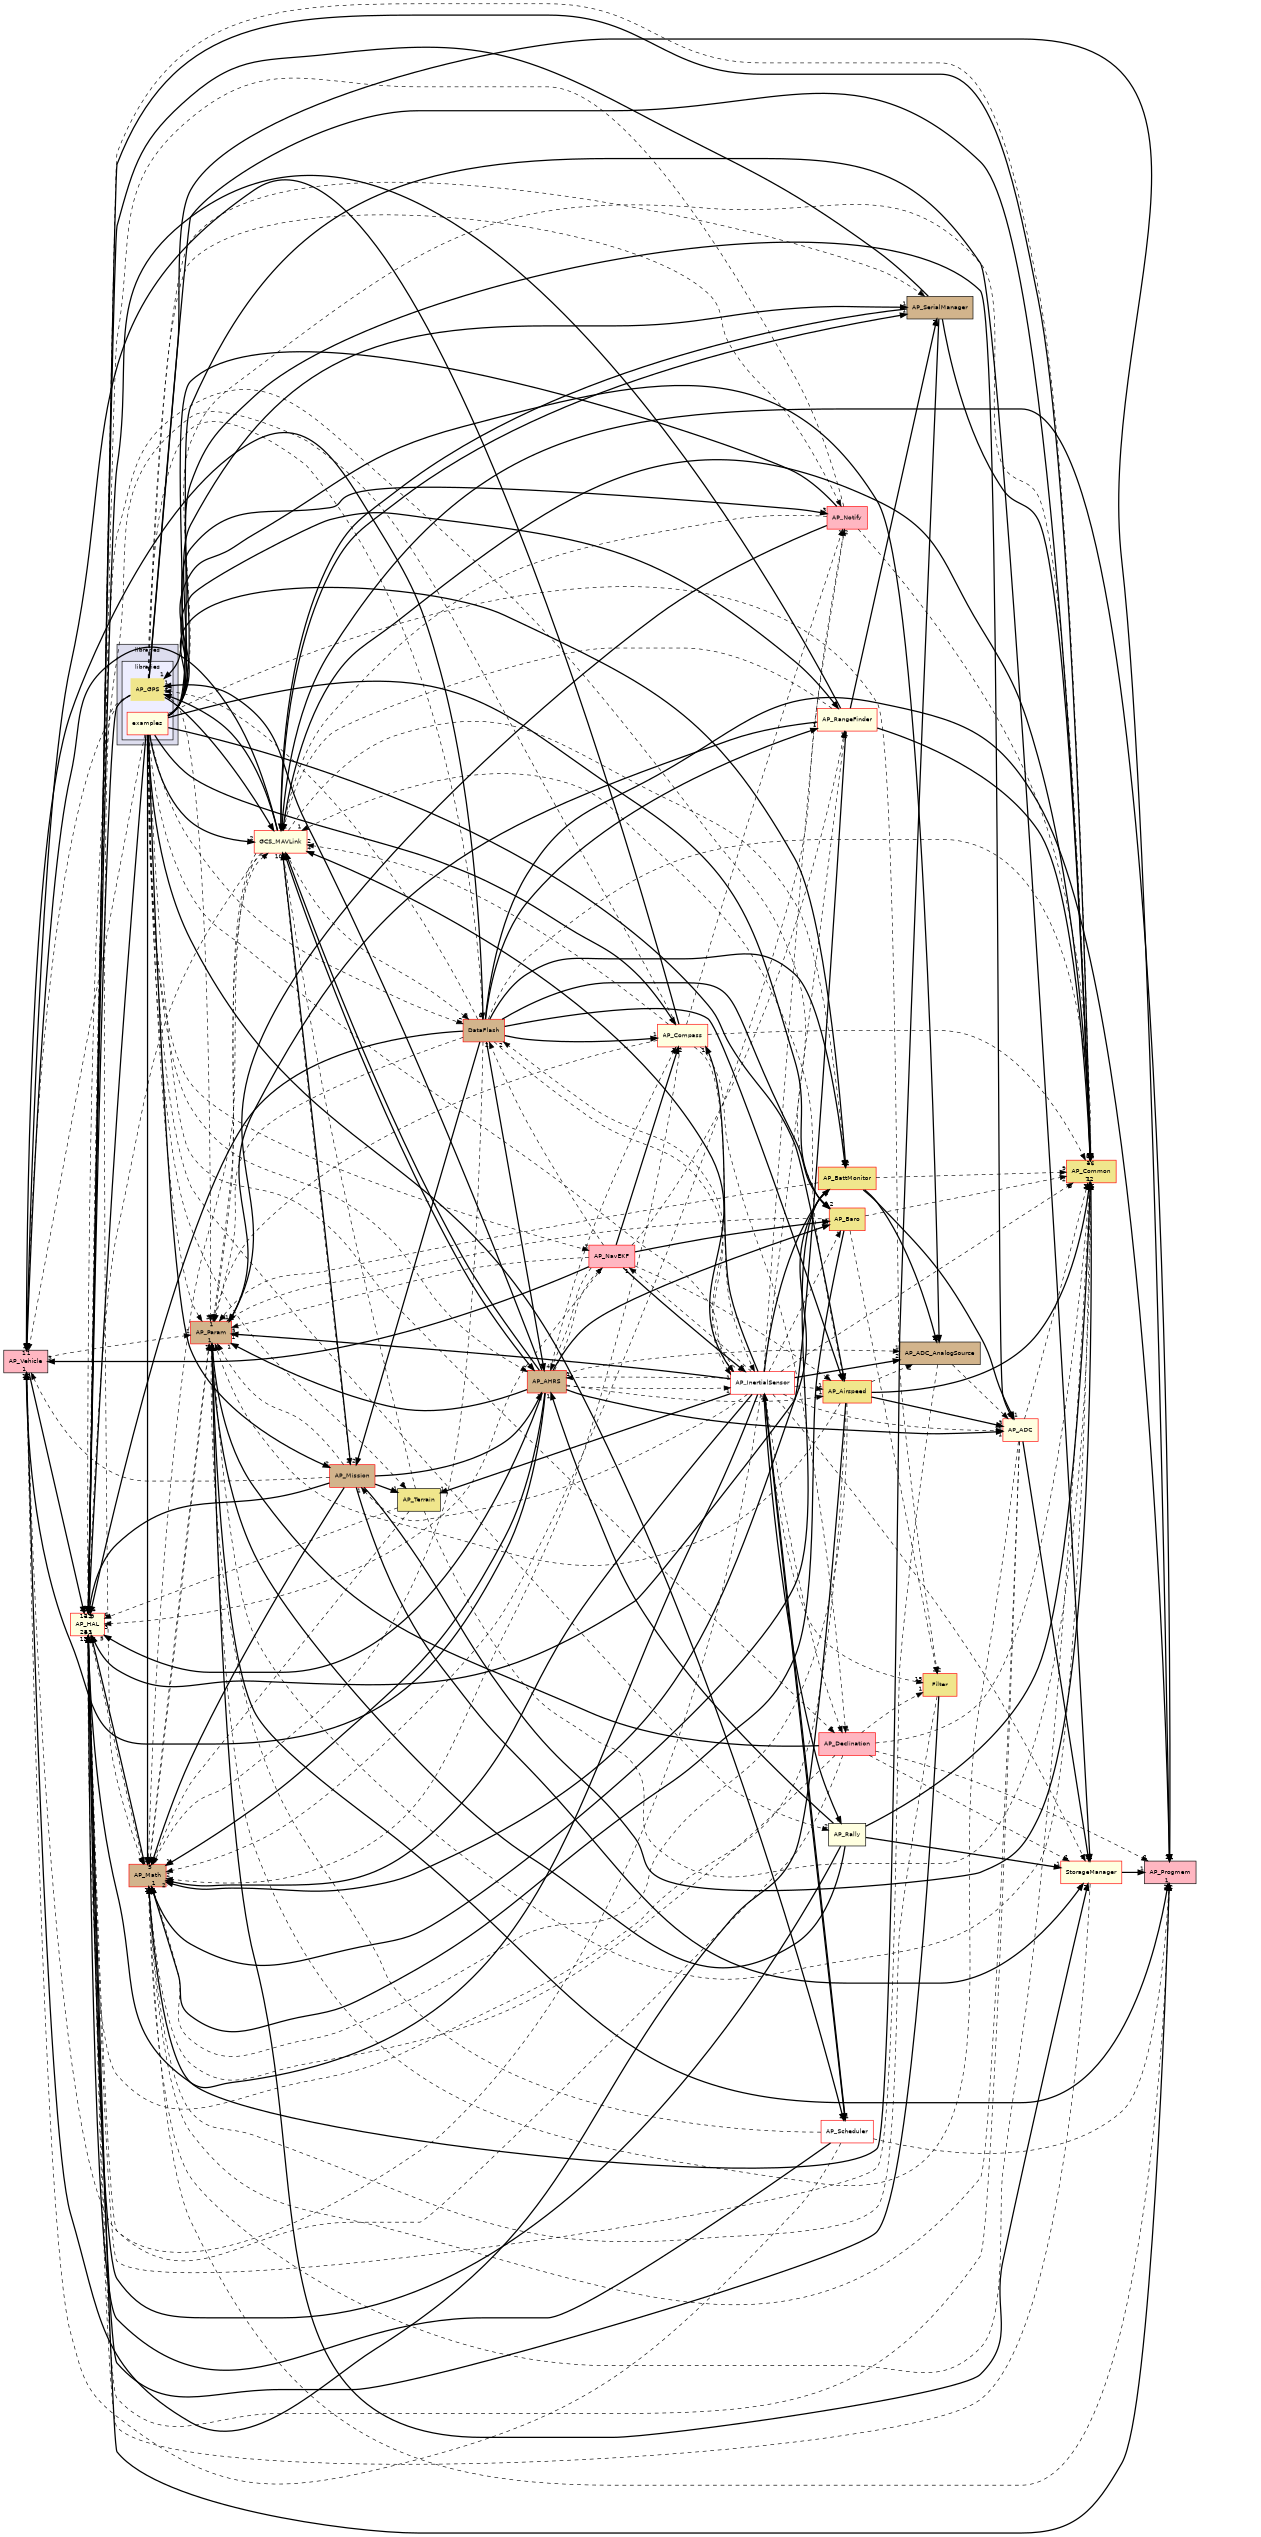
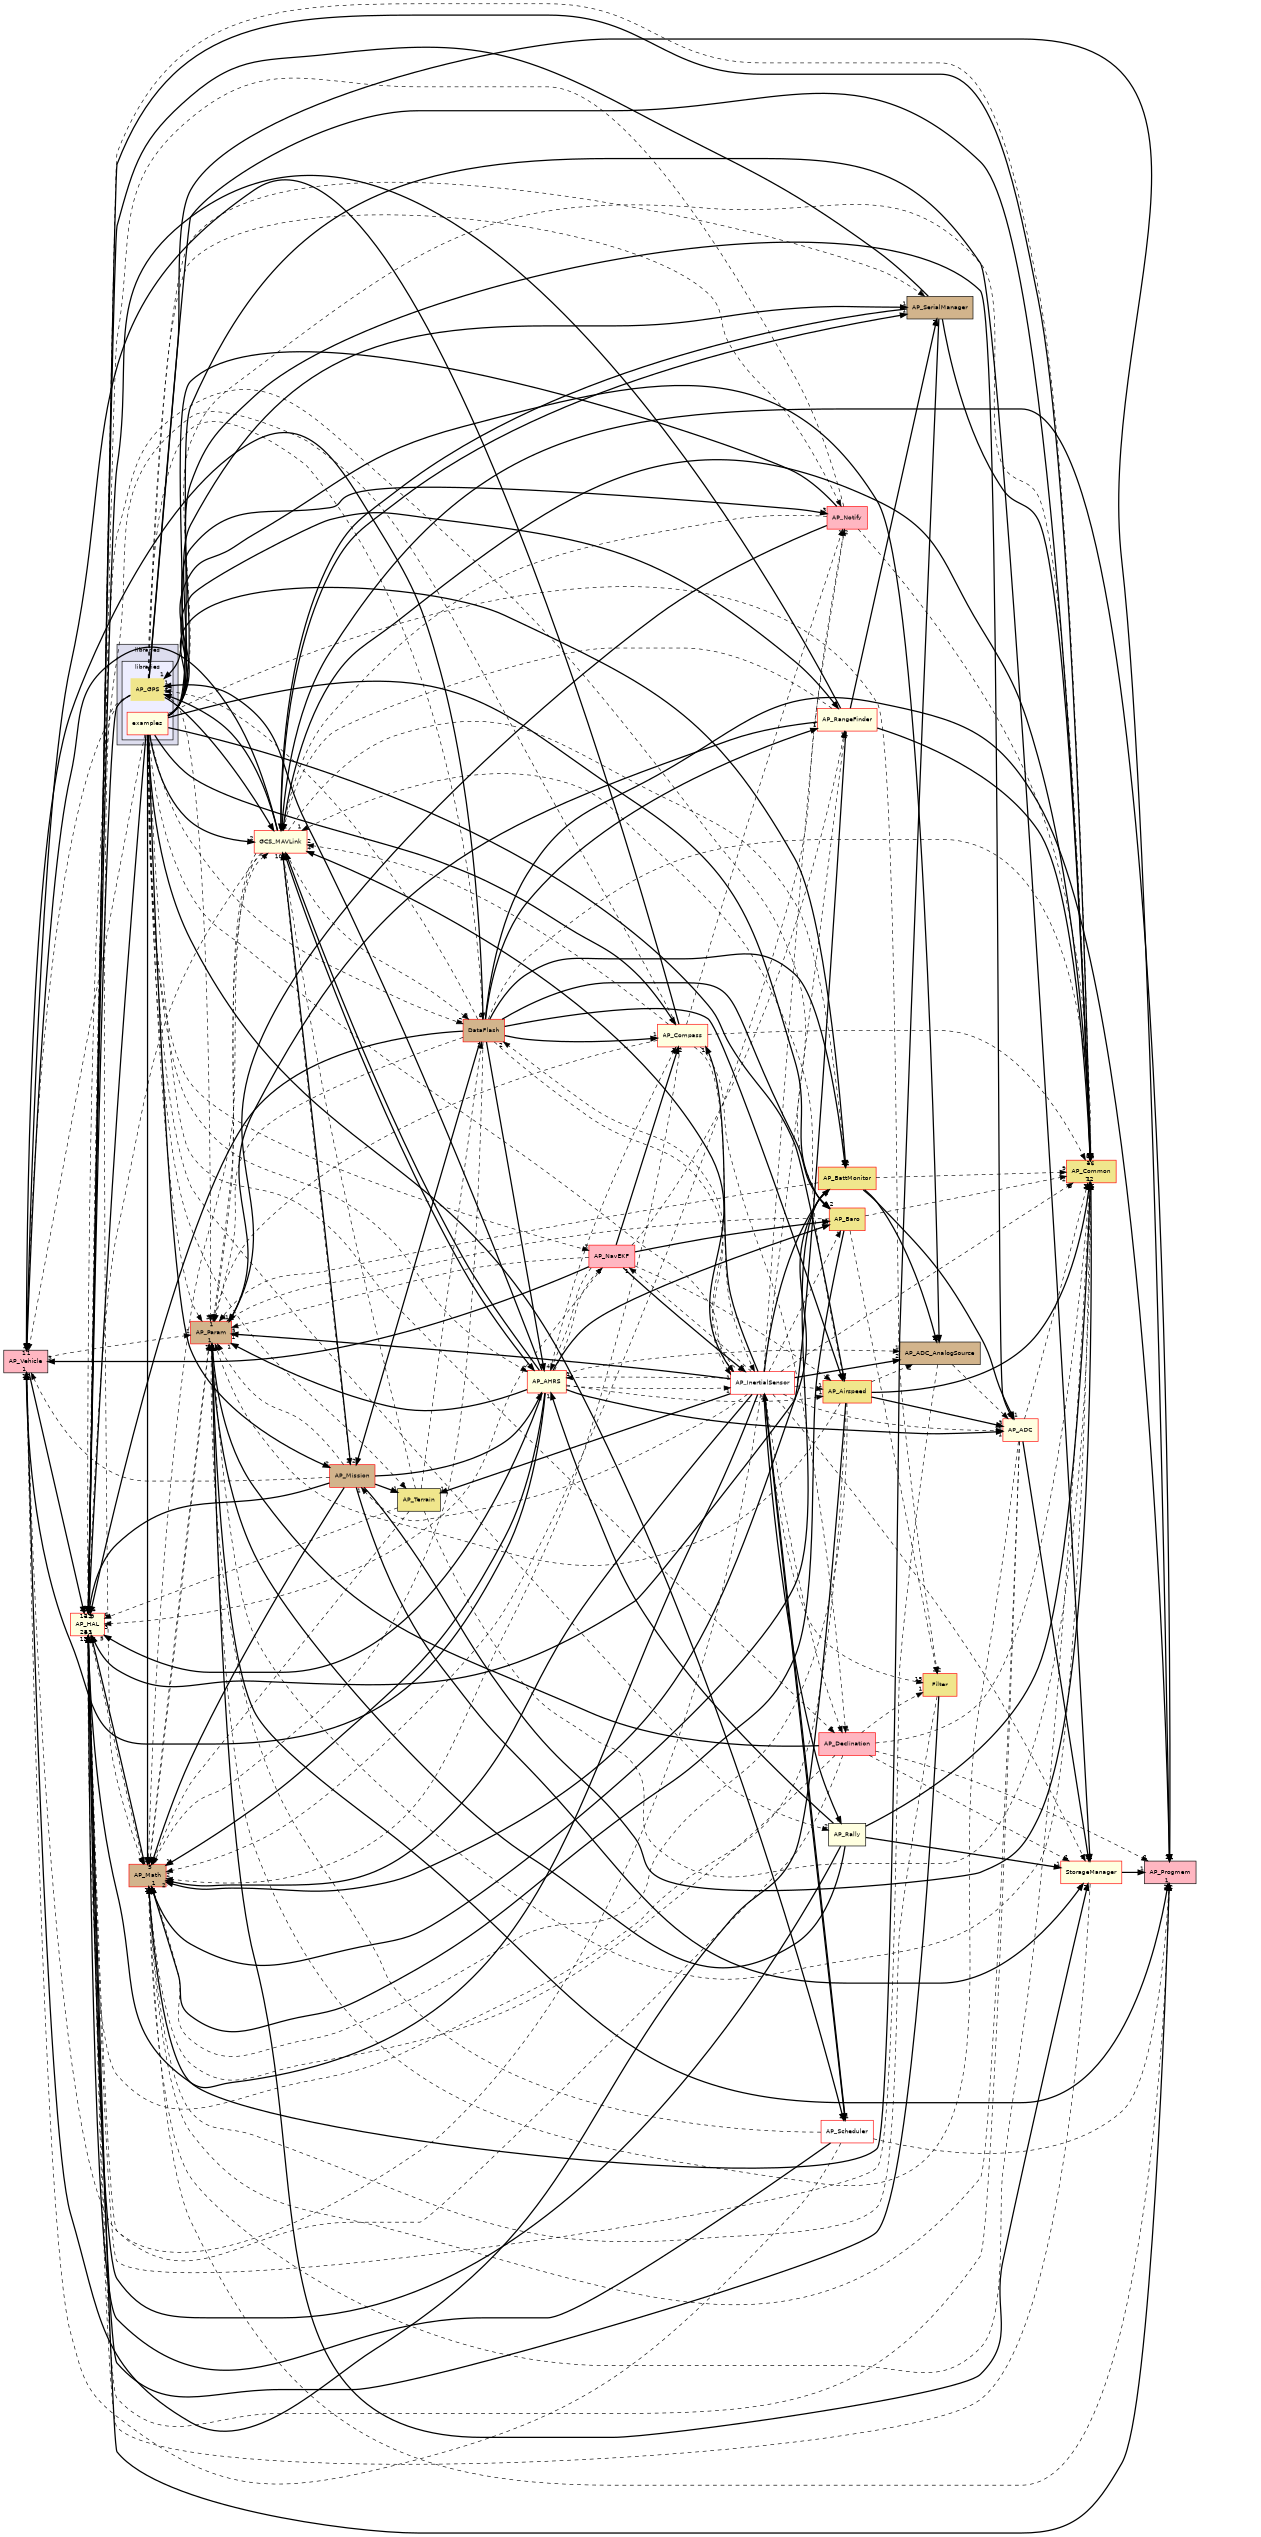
(543, 1149) -> (450, 1279)
(547, 1382) -> (547, 1382)
